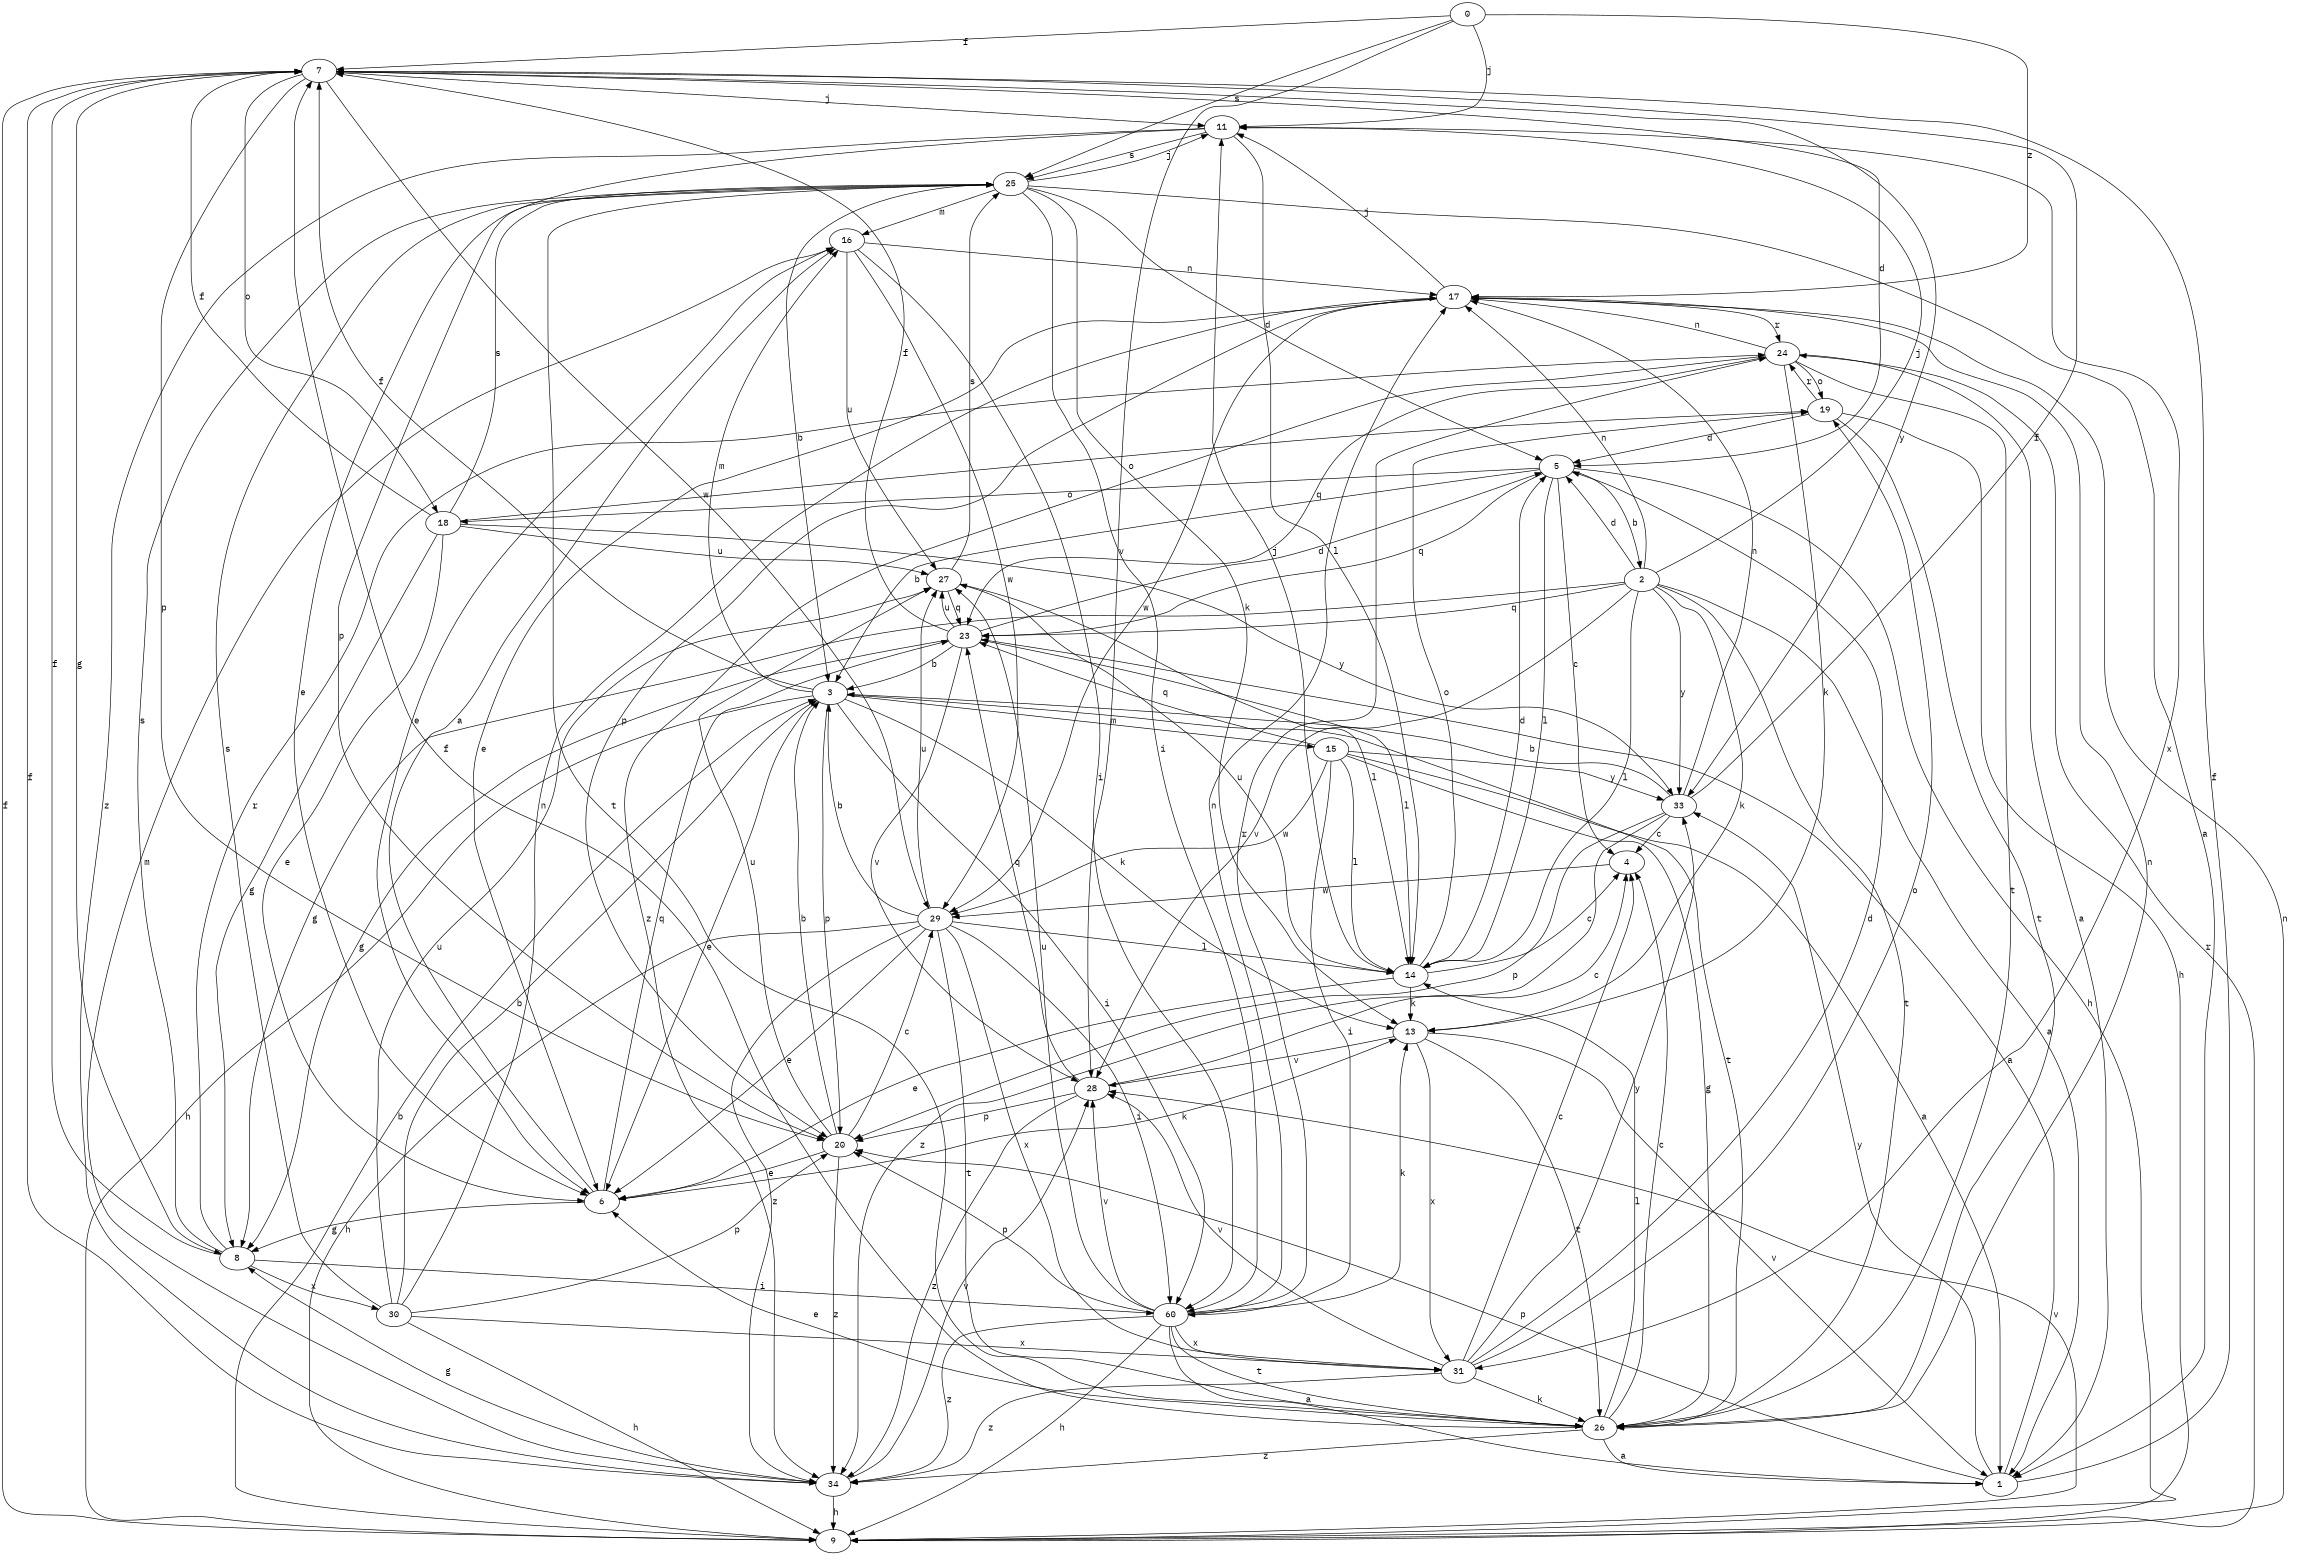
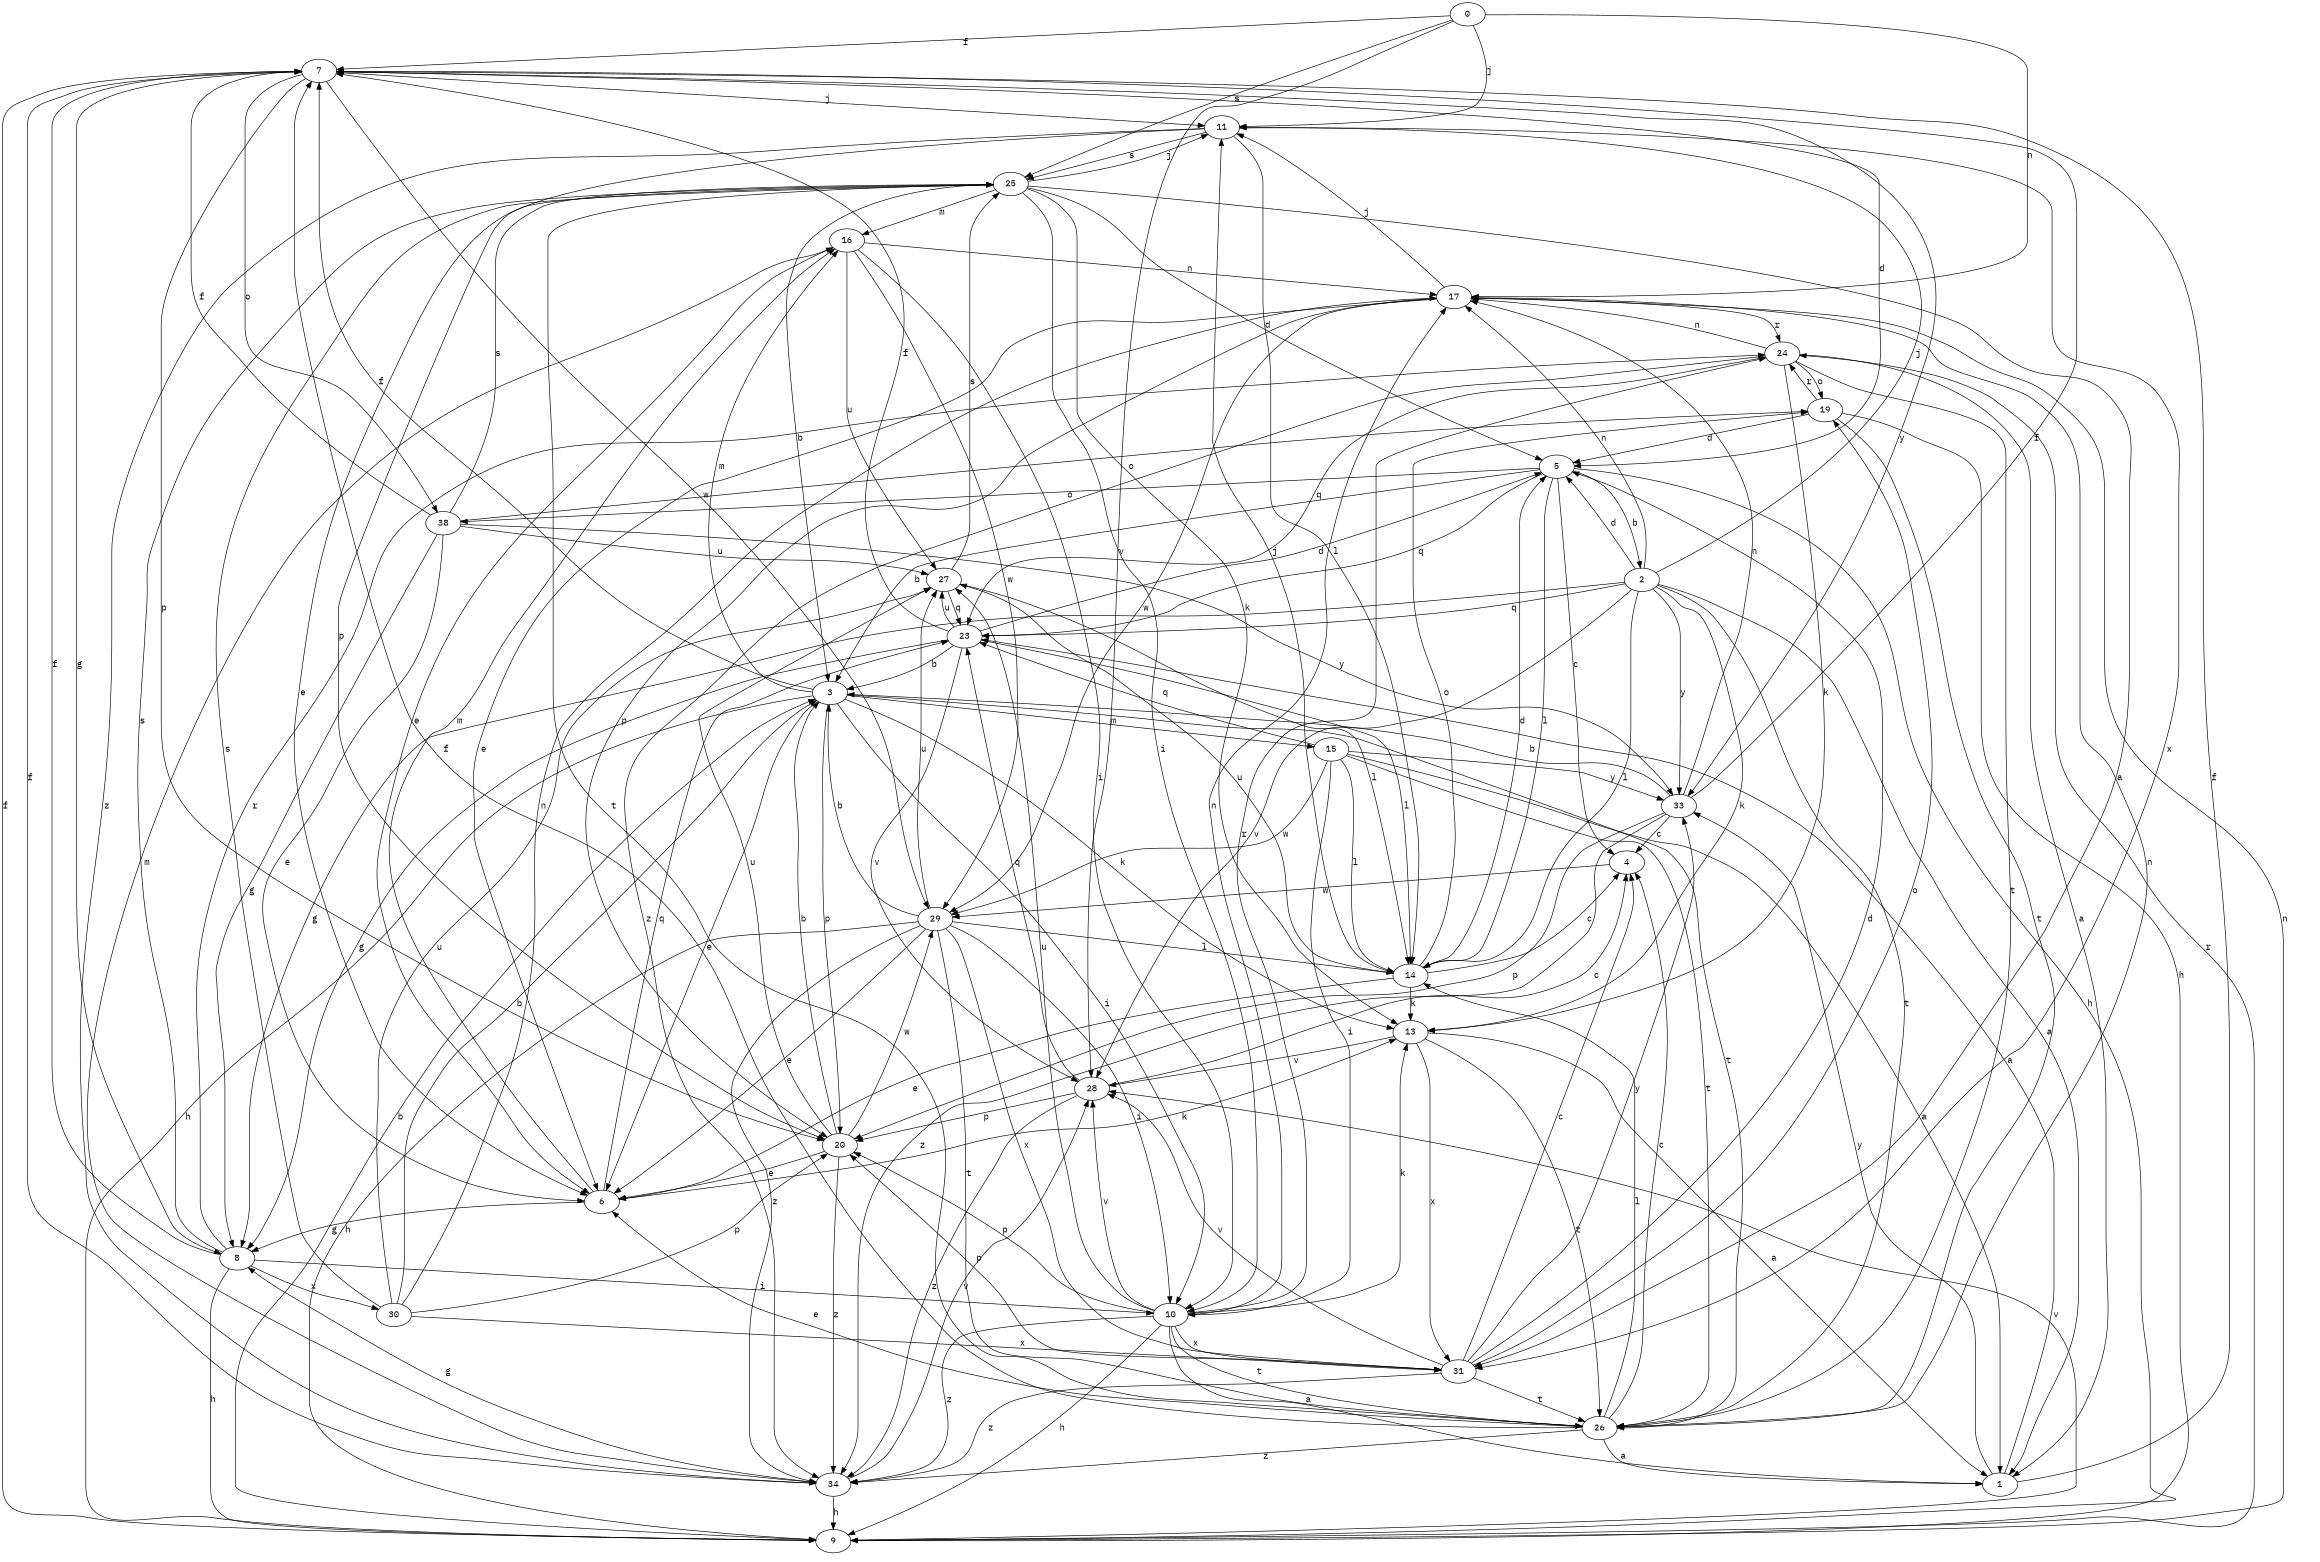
(2030, 156) -> (2030, 156)
(2137, 423) -> (2130, 478)
(443, 523) -> (443, 523)
(460, 721) -> (460, 721)
(907, 1032) -> (907, 1032)
(1709, 1089) -> (1709, 1089)
(1774, 1258) -> (1774, 1258)
(1457, 1302) -> (1044, 1344)
(1171, 1315) -> (1171, 1315)
(1540, 1400) -> (1540, 1400)
(611, 1427) -> (221, 1514)
